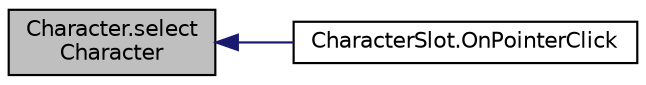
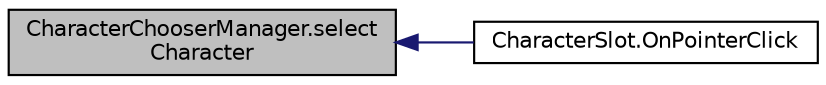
(112, 42) -> (202, 42)
